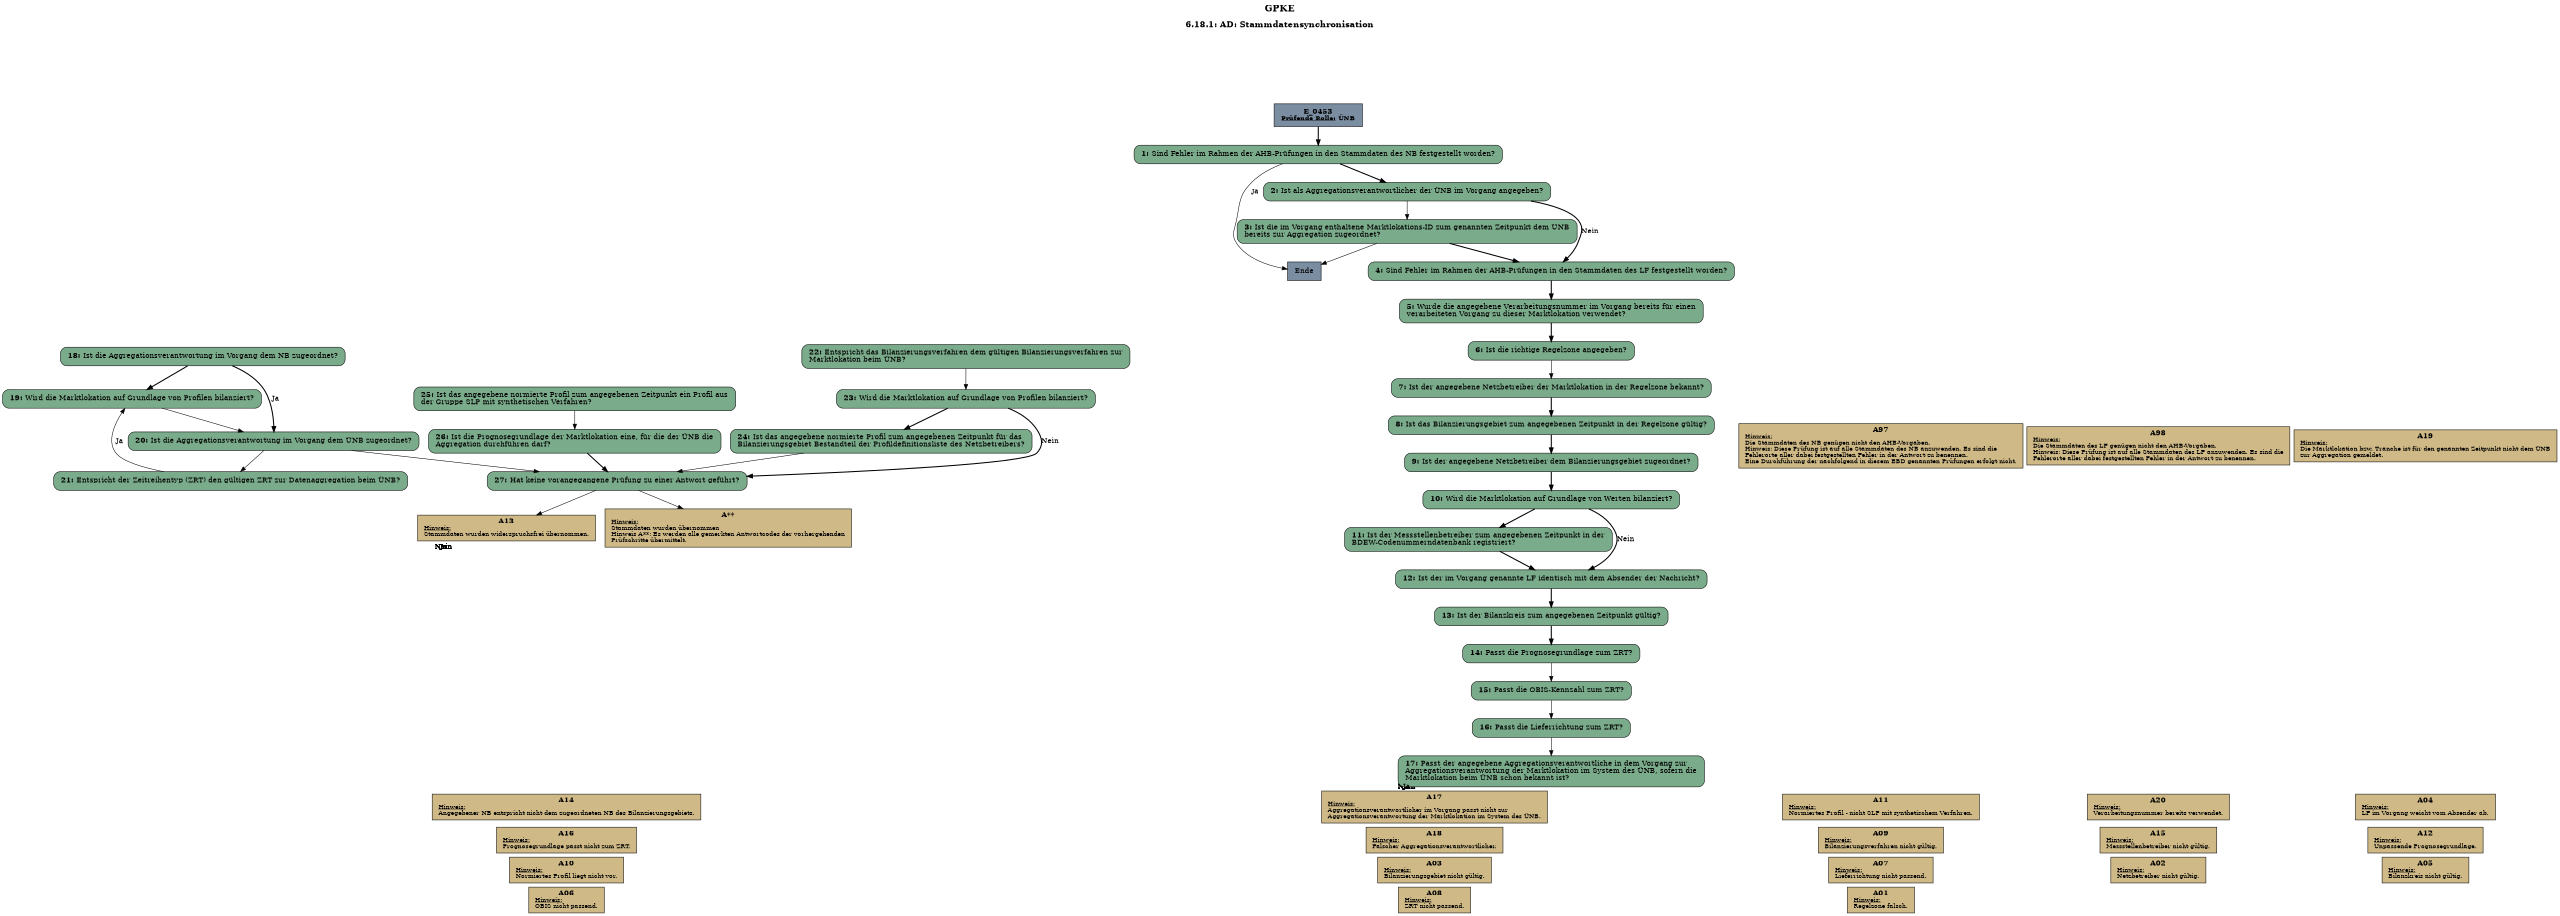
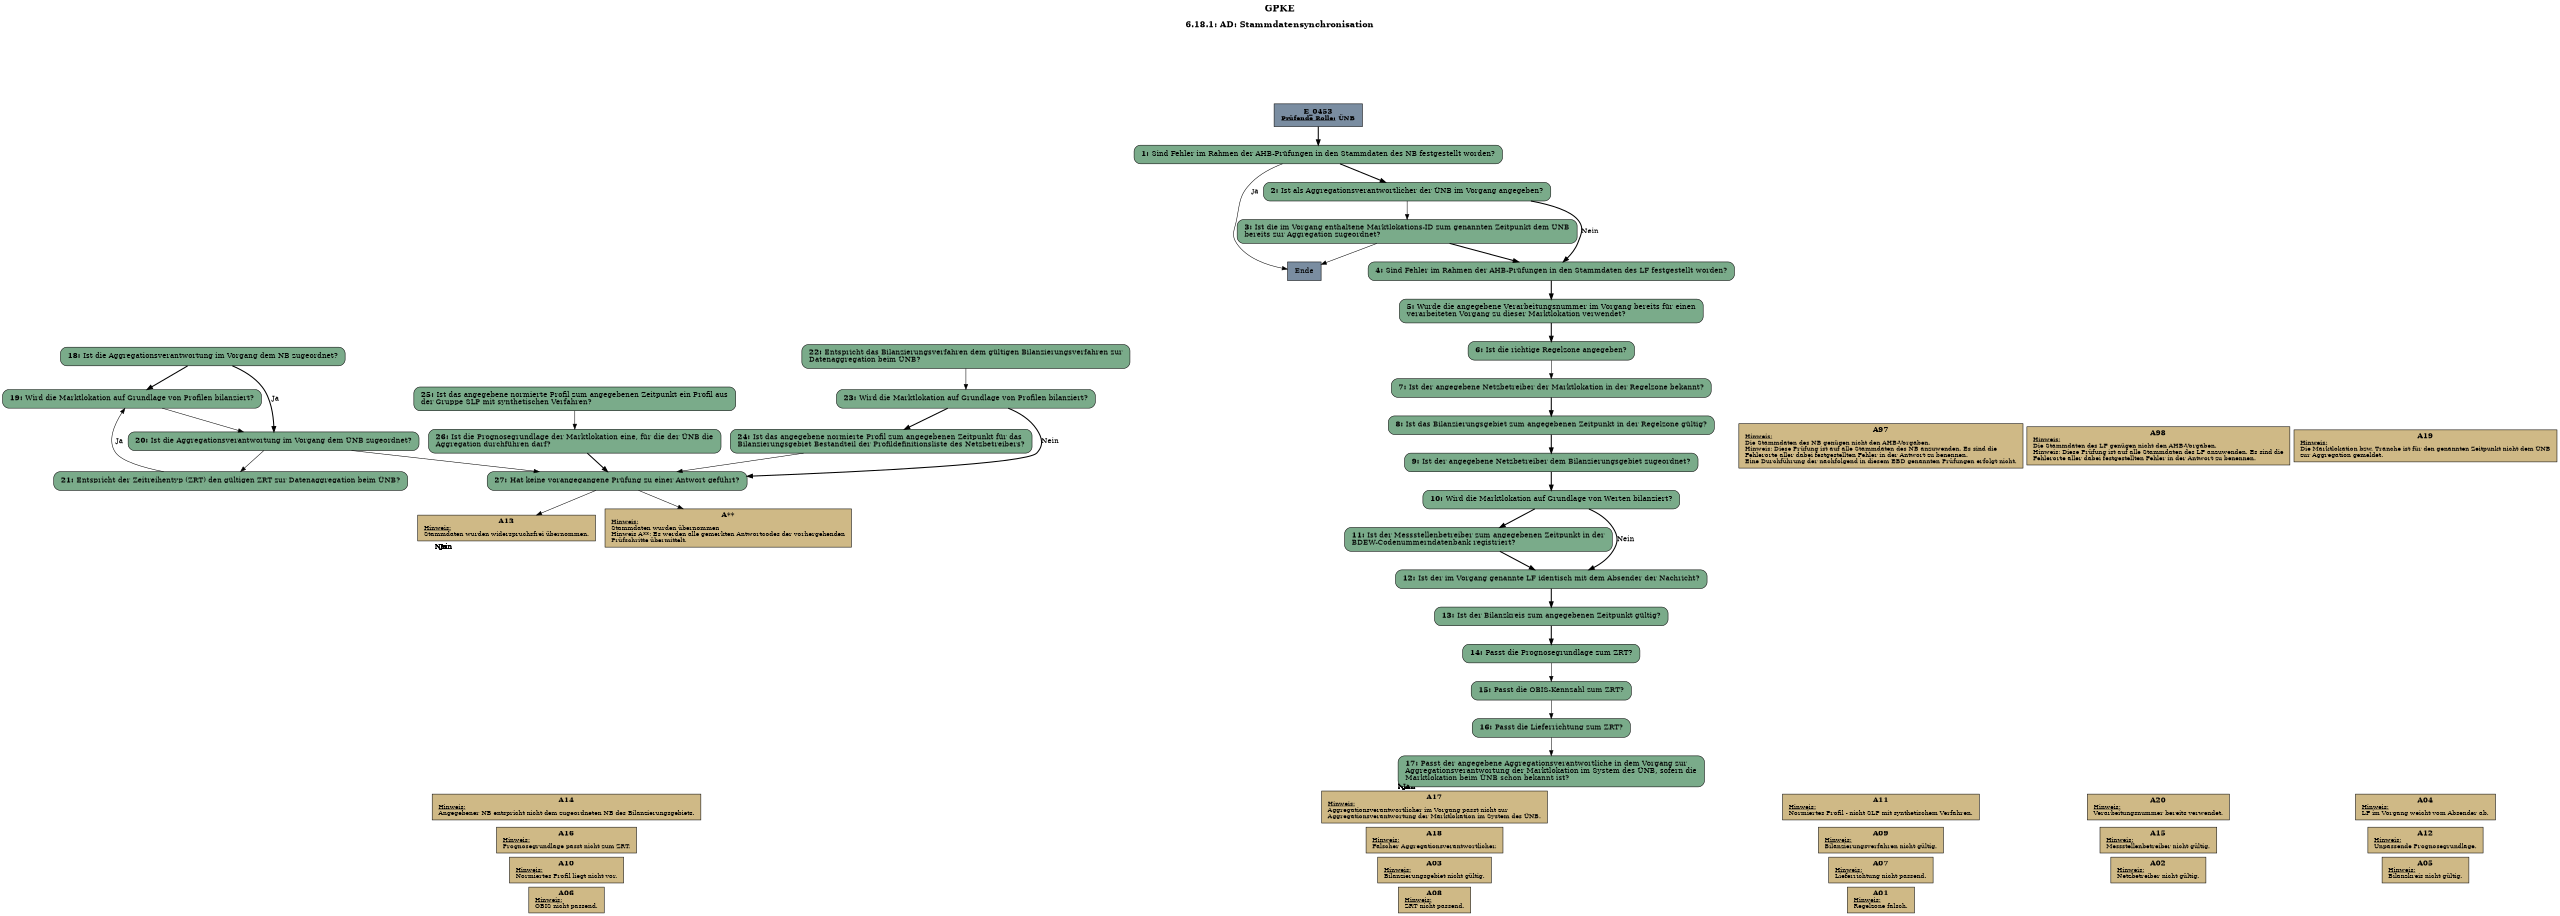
(857, 360) -> (865, 360)
